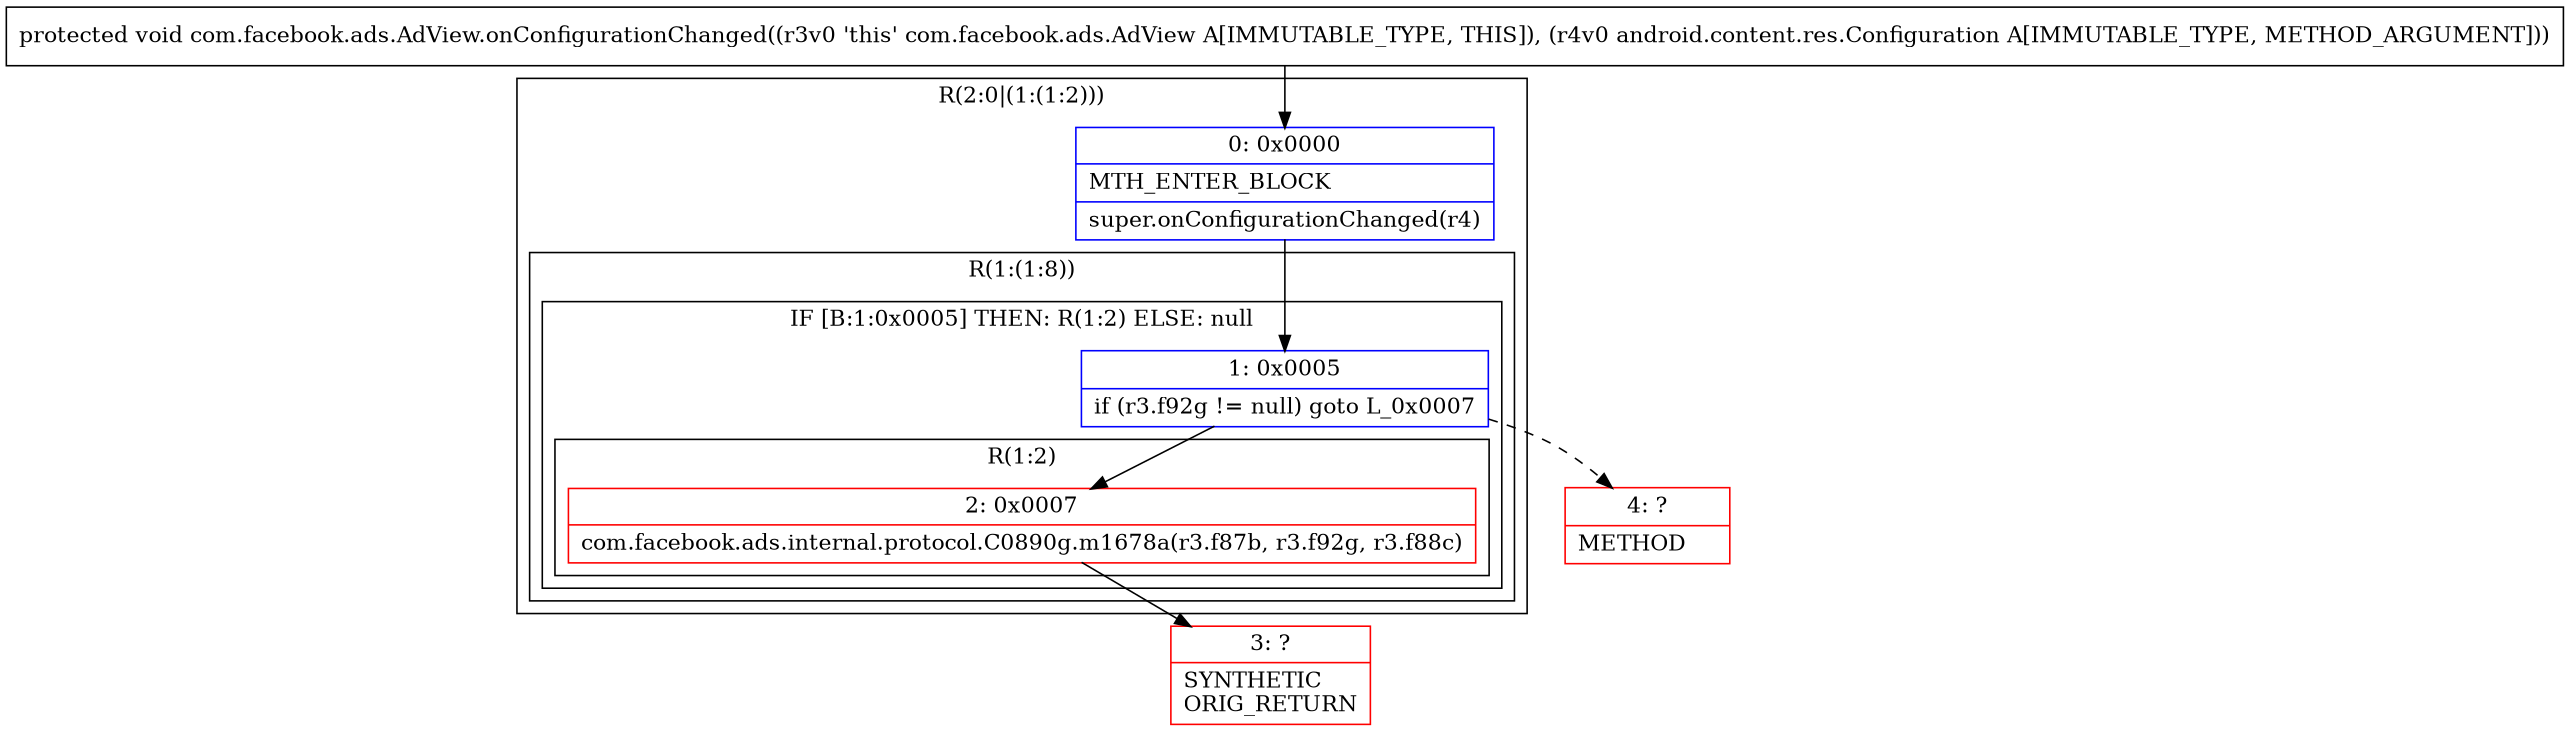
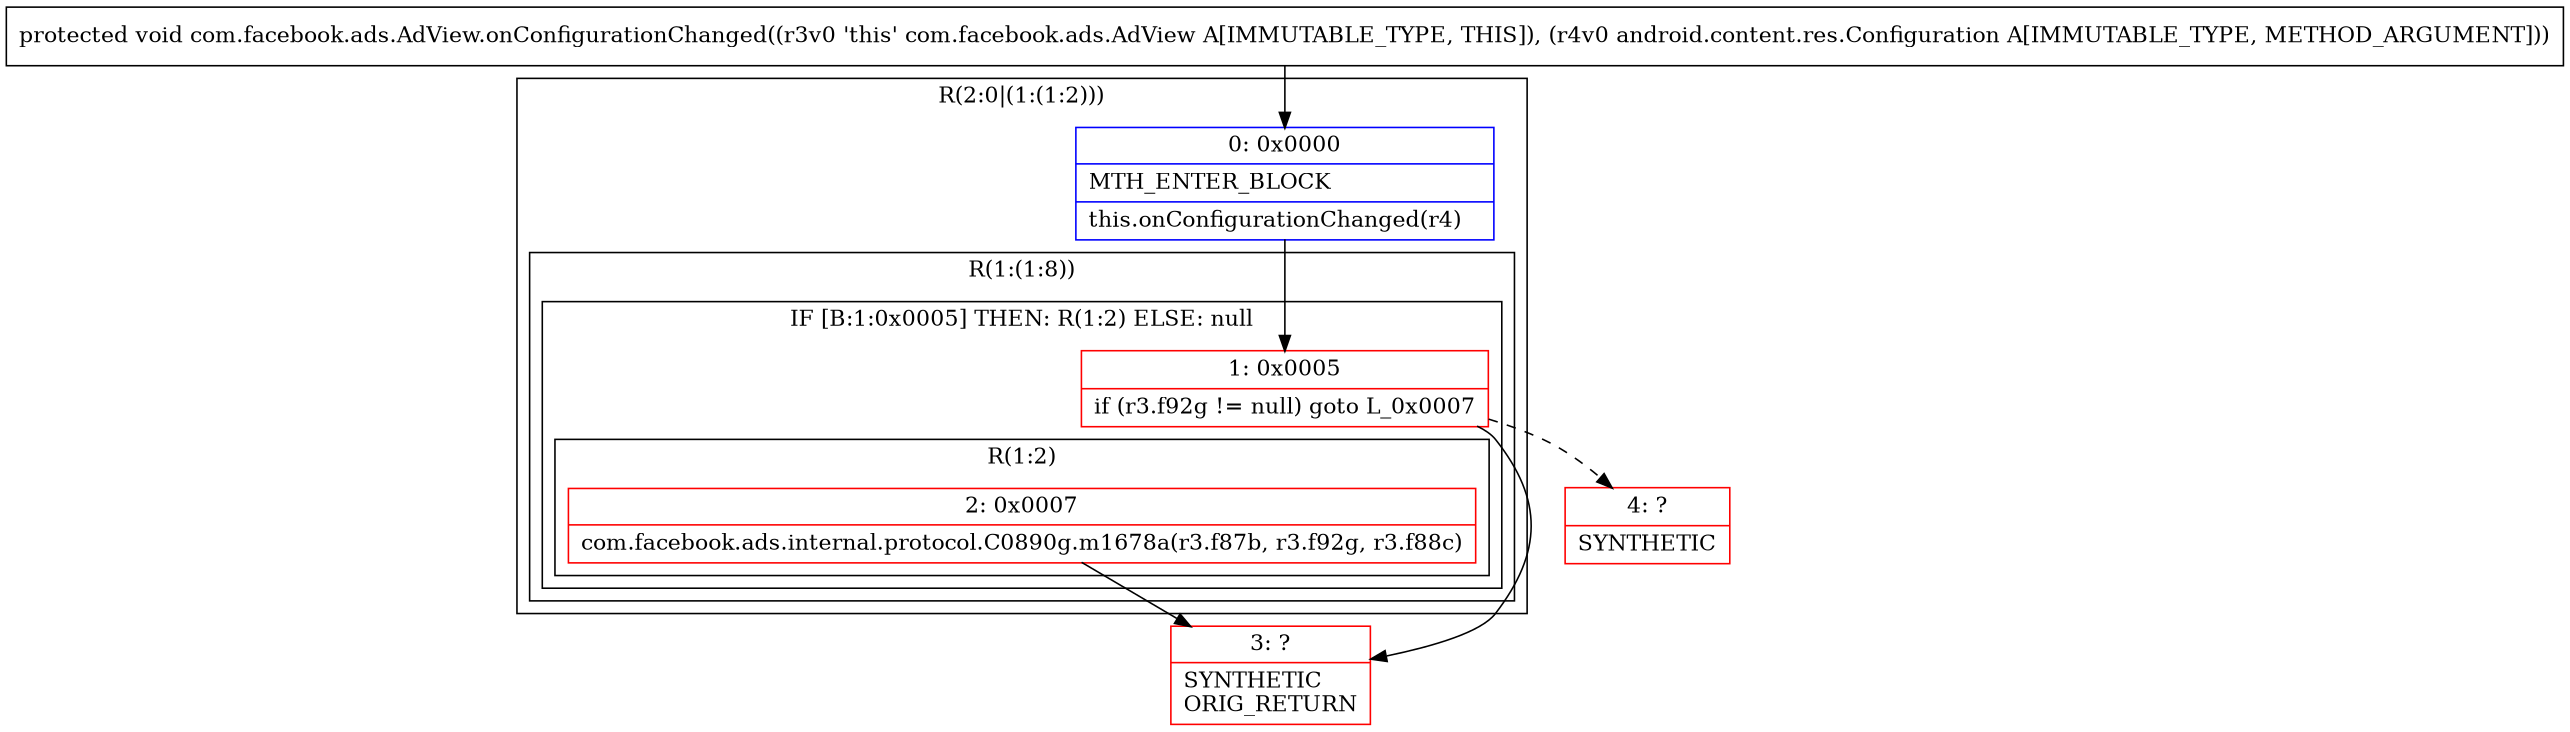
(1285, 220) -> (1275, 220)
(1285, 389) -> (1285, 389)
(1160, 454) -> (1481, 625)
(1632, 544) -> (1647, 544)
